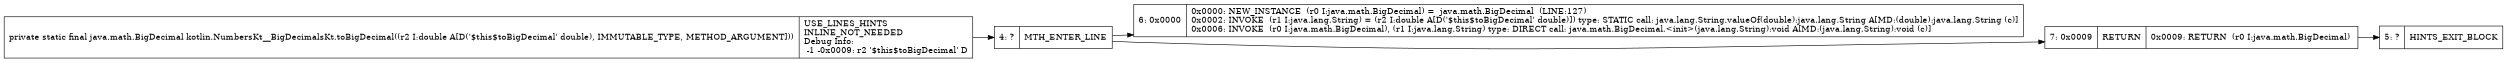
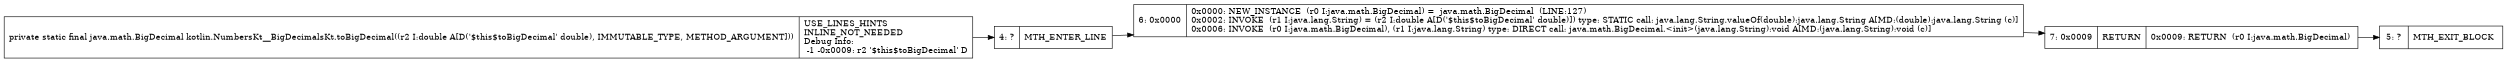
(2454, 37) -> (2454, 37)
(1575, 49) -> (2031, 33)
